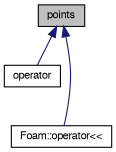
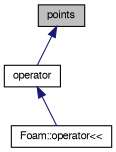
(70, 81) -> (49, 111)
